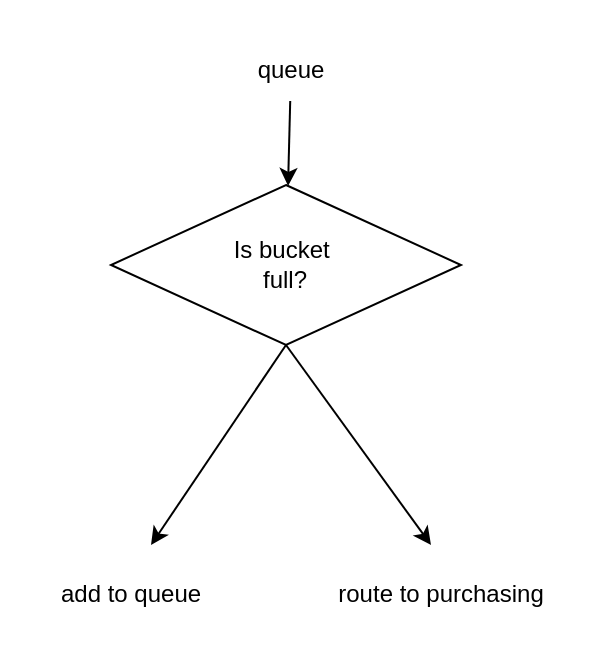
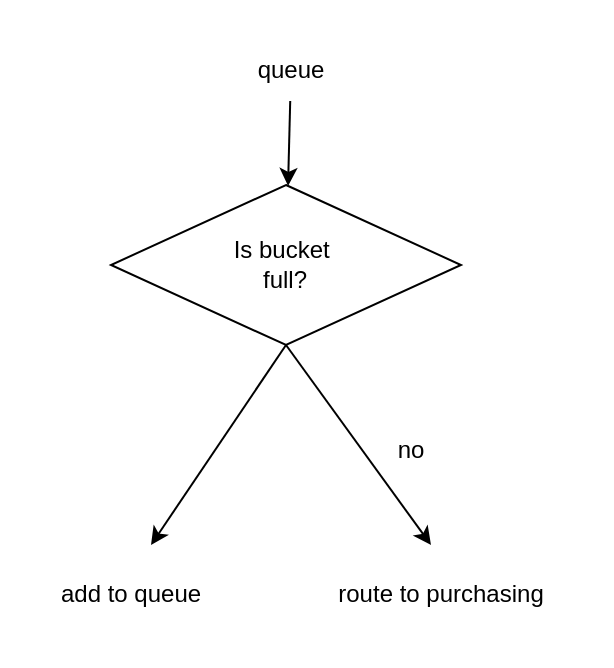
none -> (411, 451)
